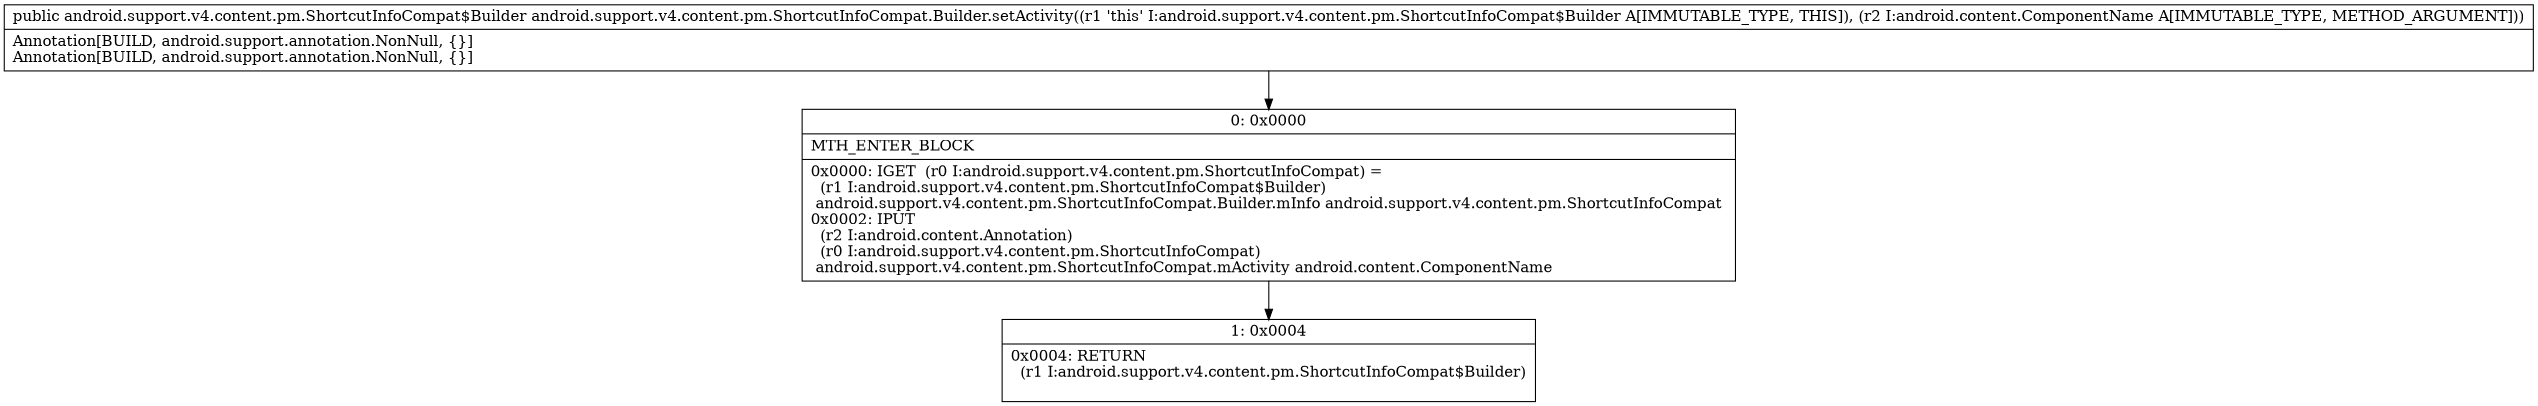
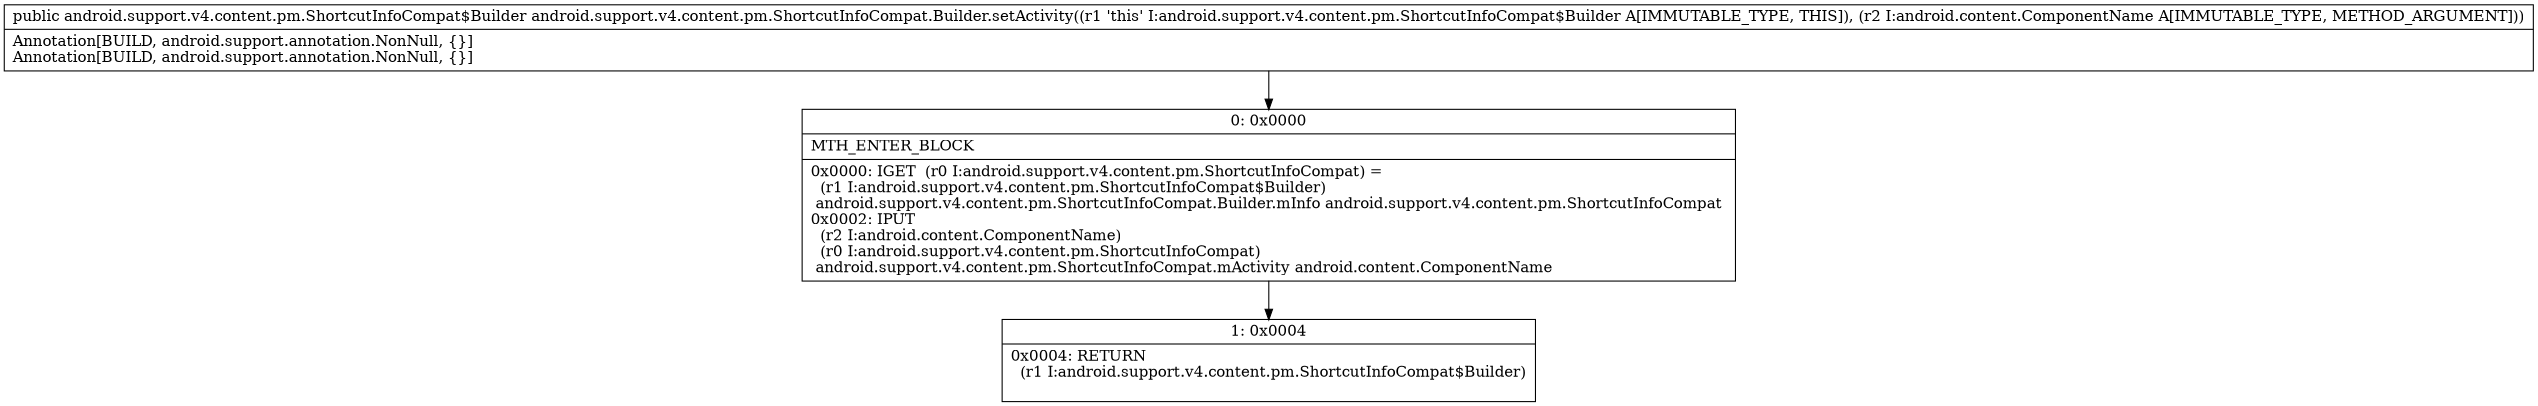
(942, 236) -> (966, 236)
